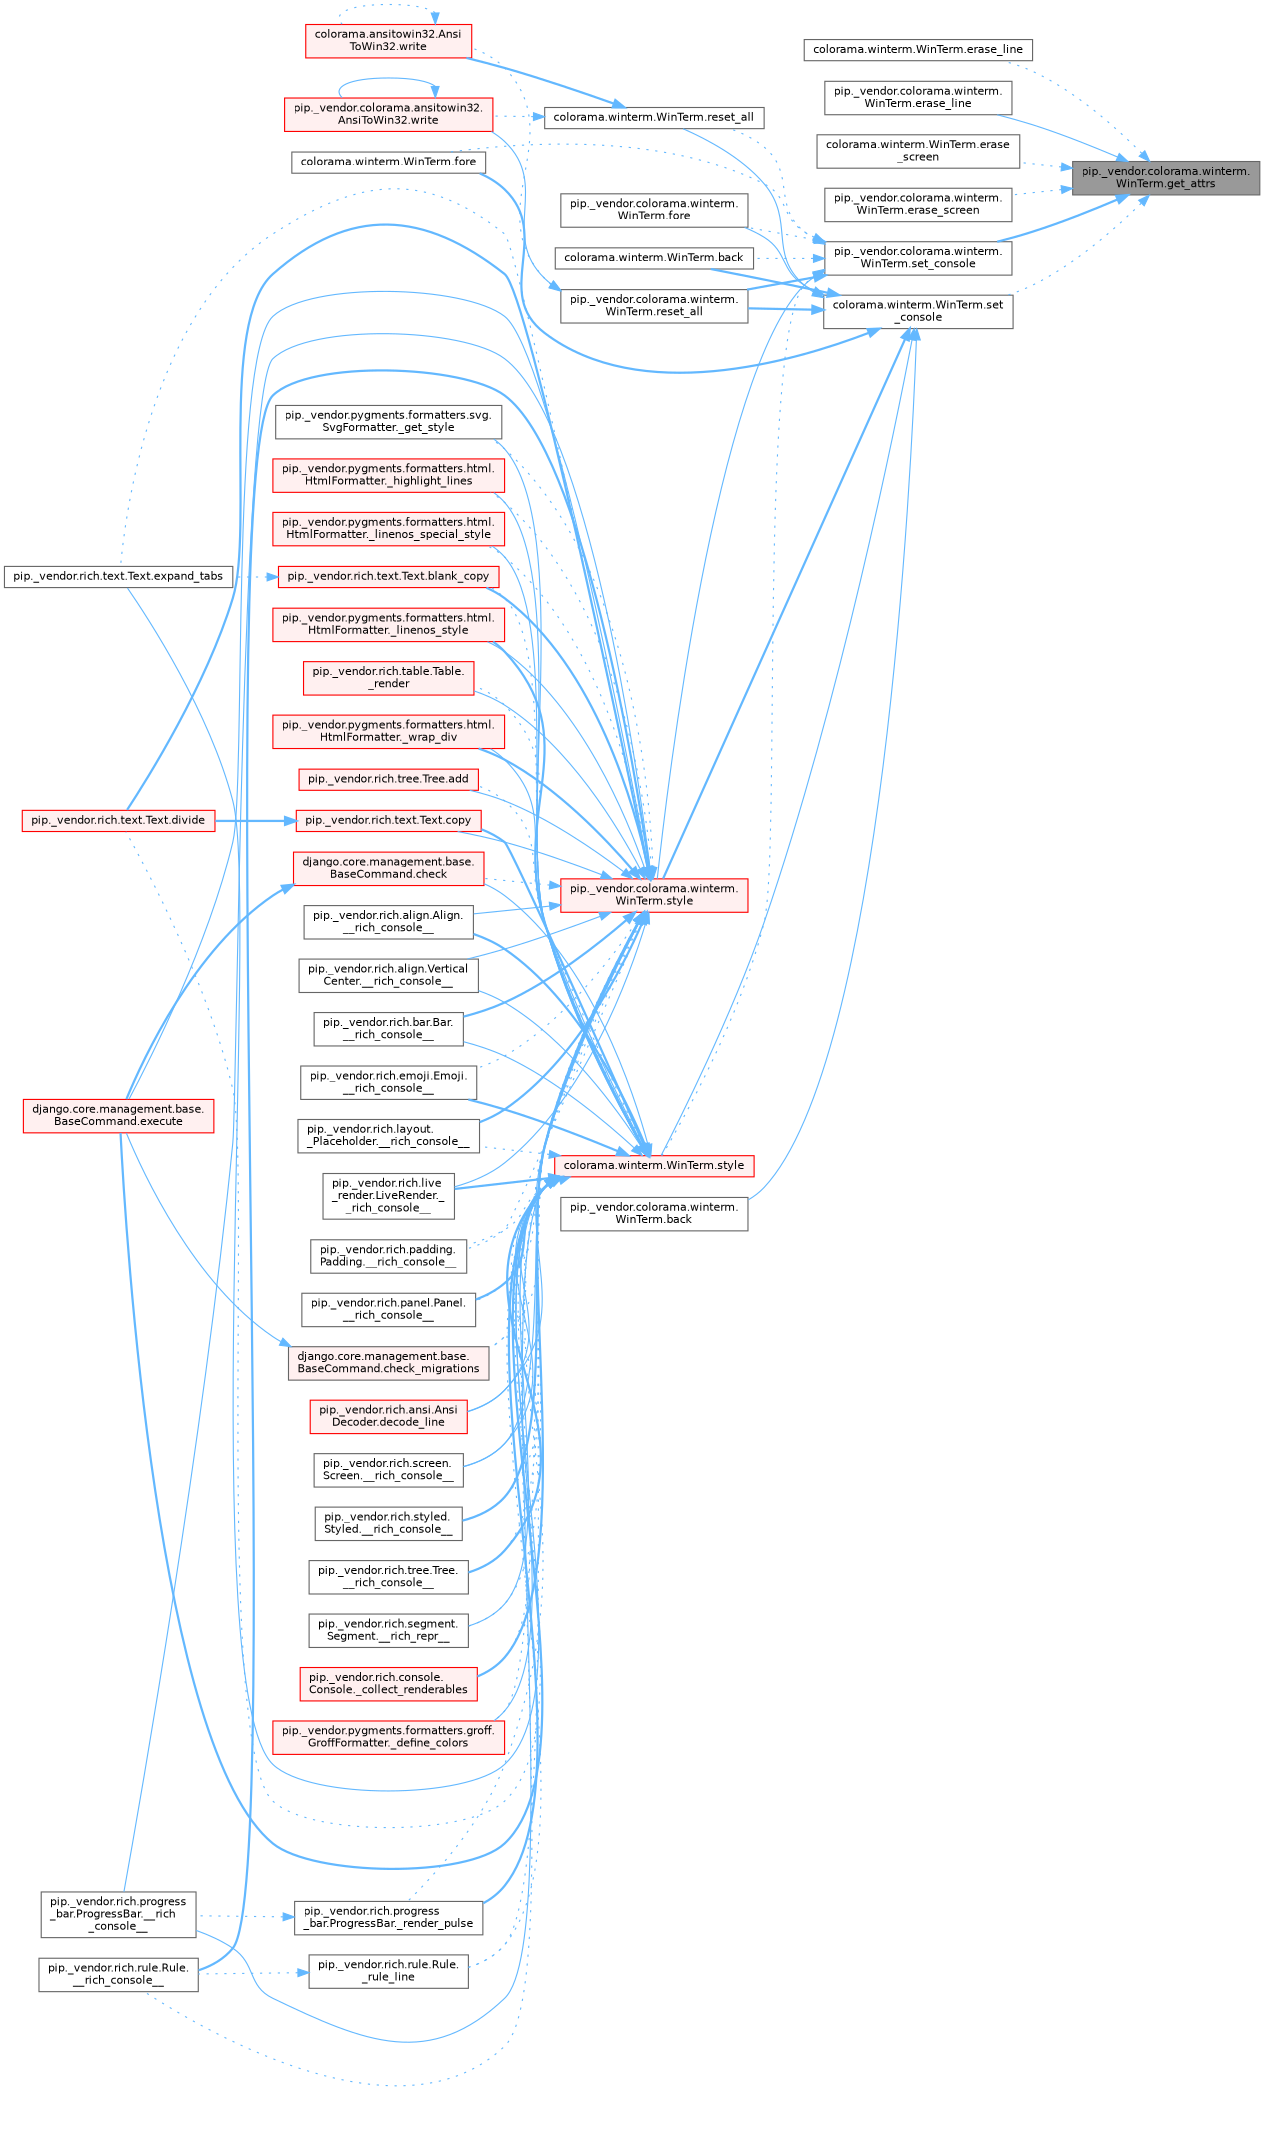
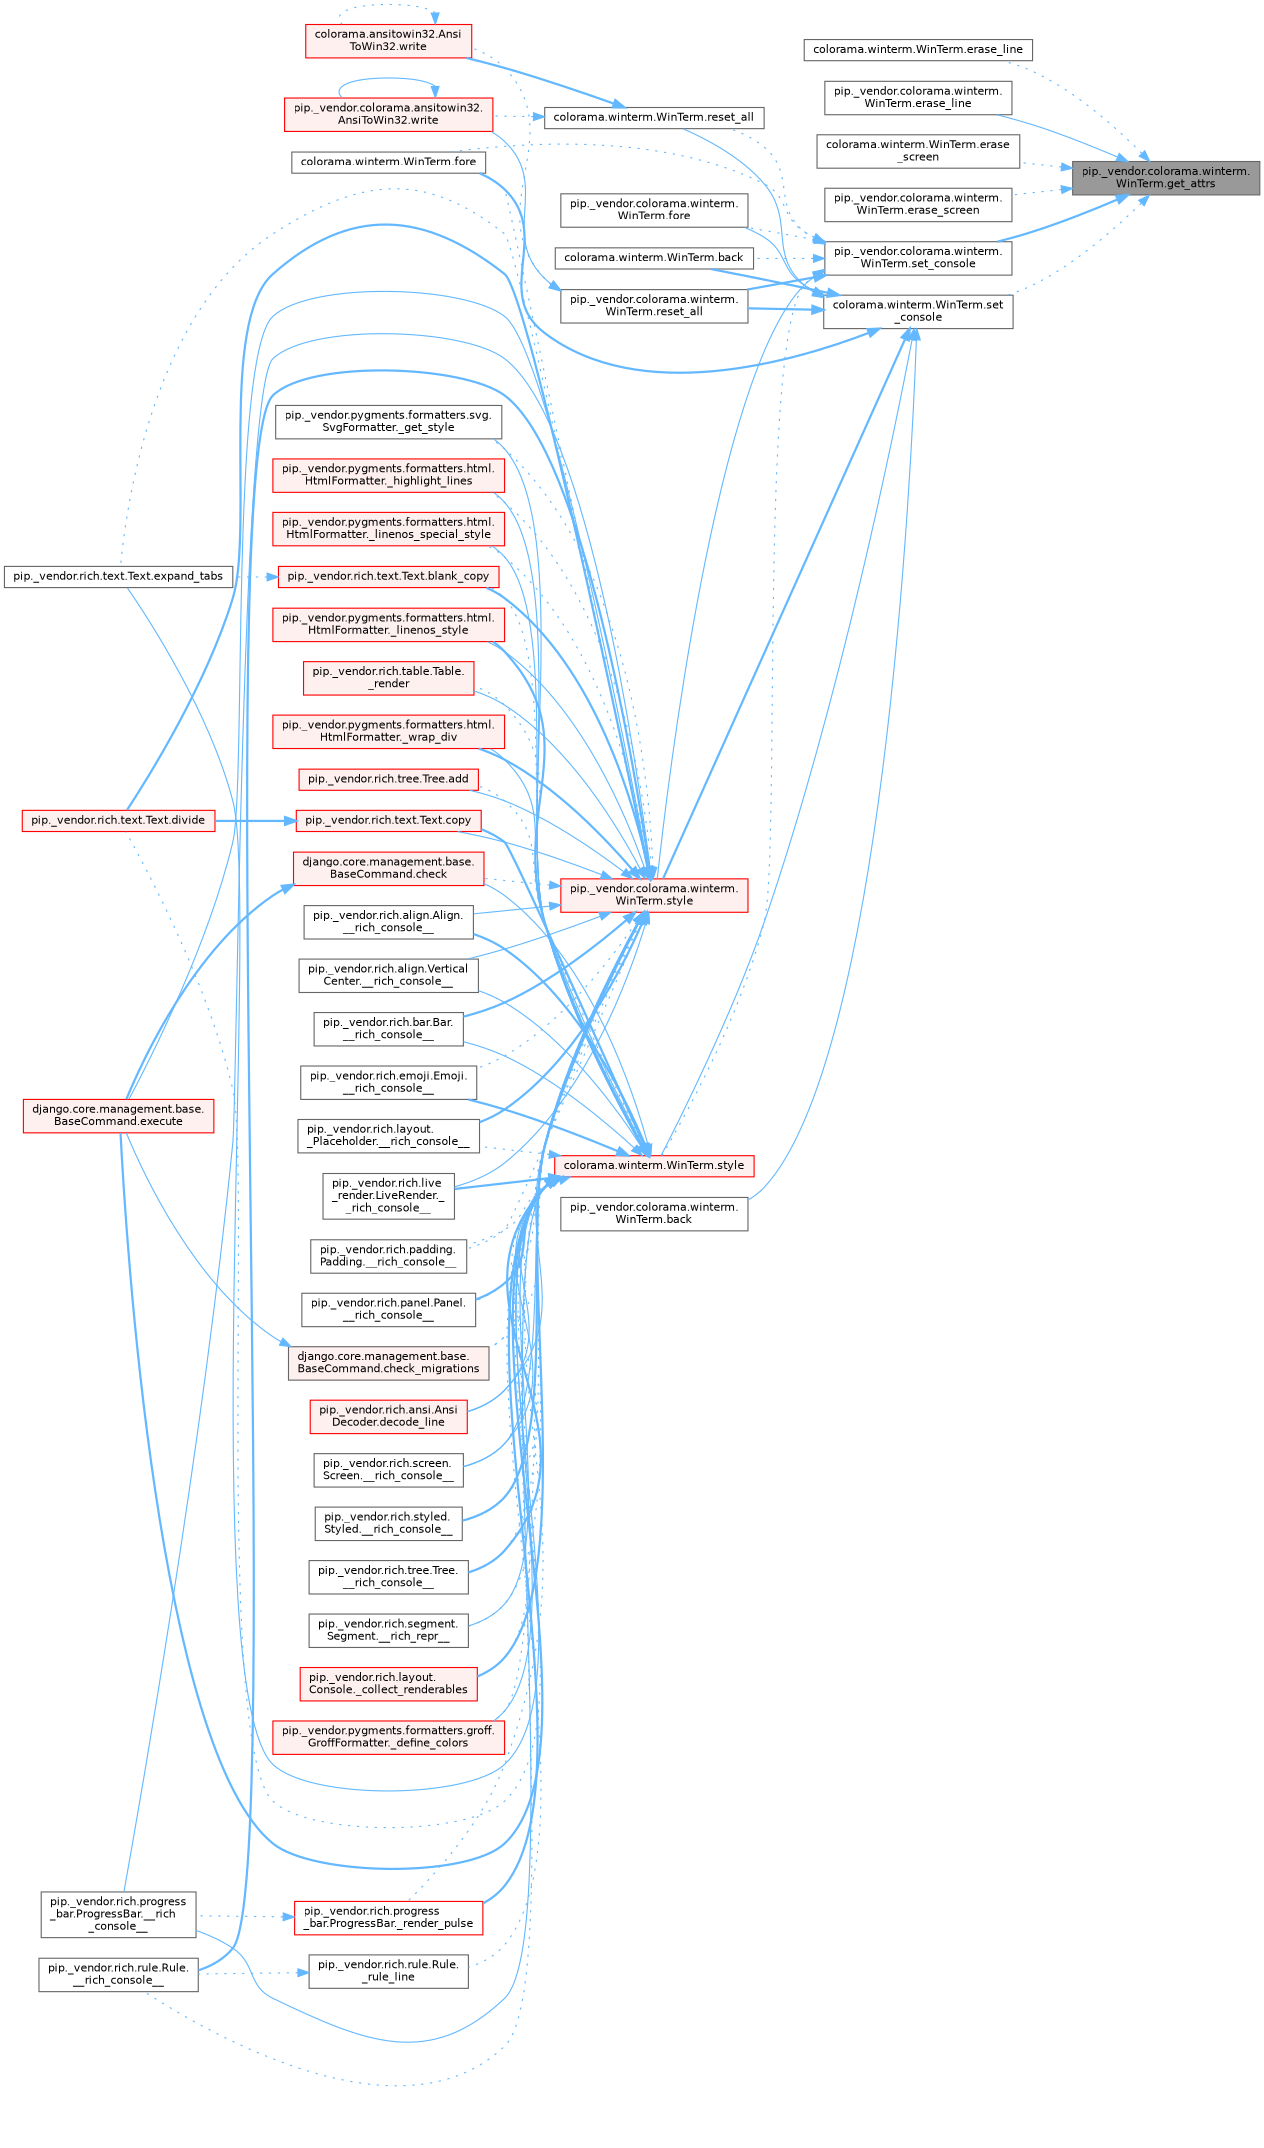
(538, 1447) -> (574, 514)
(389, 1684) -> (389, 1684)
(389, 1918) -> (389, 1918)
